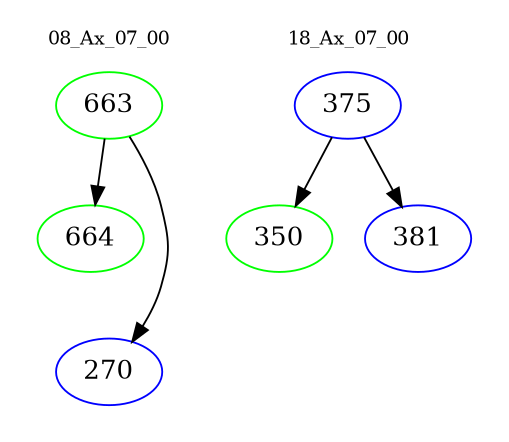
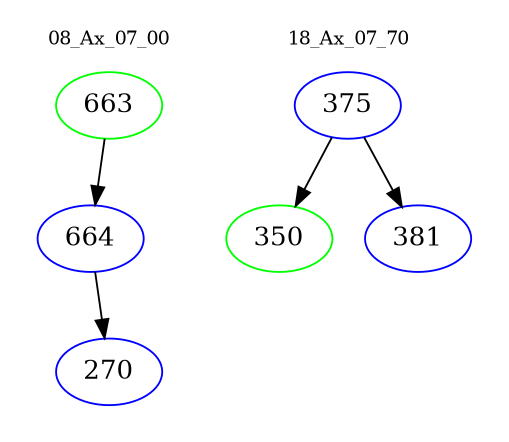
(349, 40) -> (349, 40)
(166, 230) -> (99, 296)
(91, 239) -> (91, 239)
